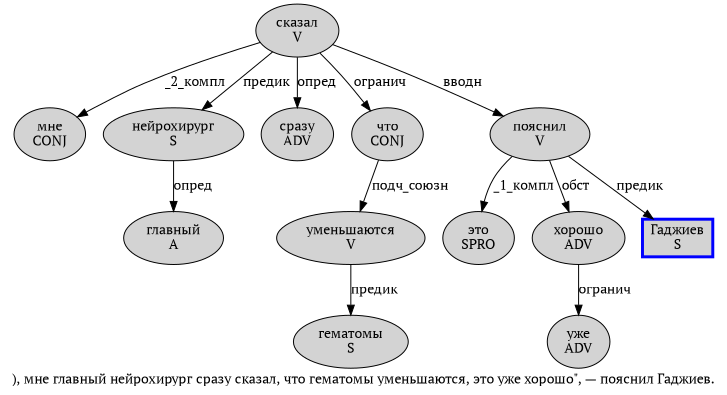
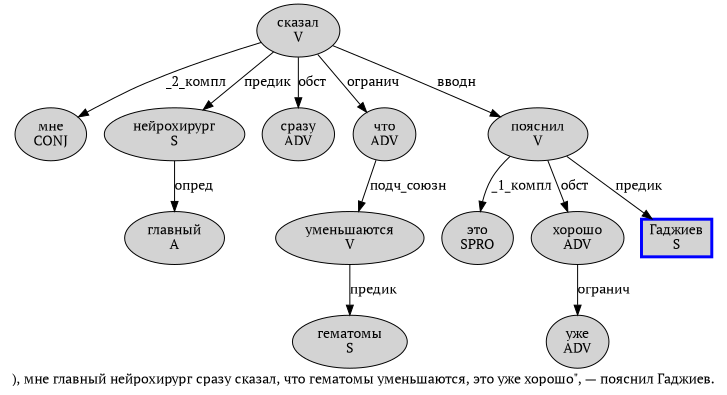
(317, 82) -> (312, 82)
(387, 134) -> (385, 134)
